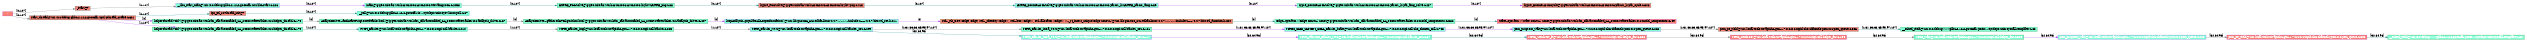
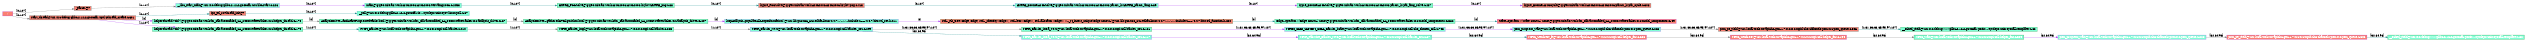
(83, 8) -> (83, 8)
